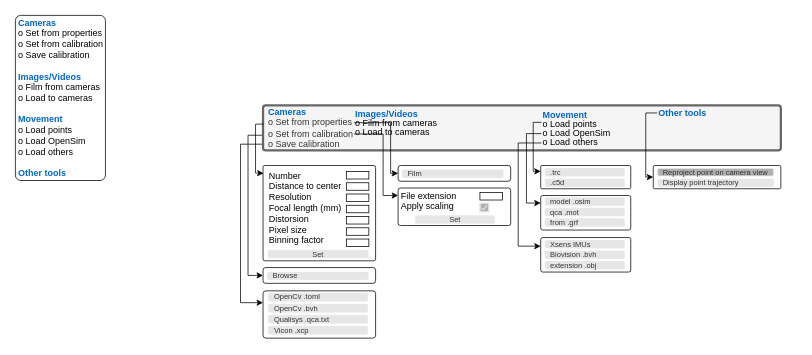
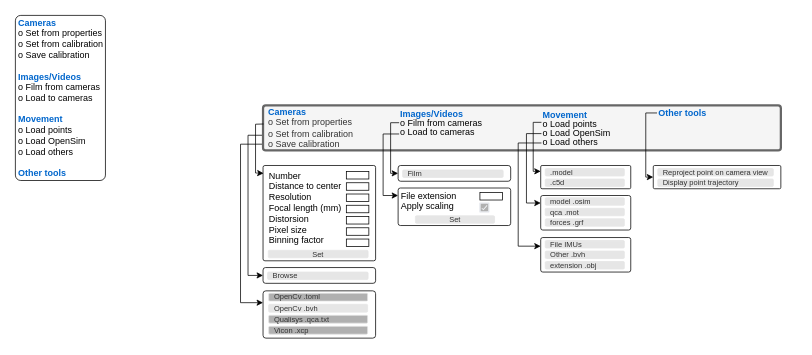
(416, 123) -> (461, 123)
(558, 172) -> (561, 172)
(715, 172) -> (715, 172)
(567, 222) -> (571, 222)
(570, 244) -> (566, 244)
(575, 255) -> (569, 255)
(318, 297) -> (318, 297)
(318, 319) -> (318, 319)
(318, 330) -> (318, 330)
